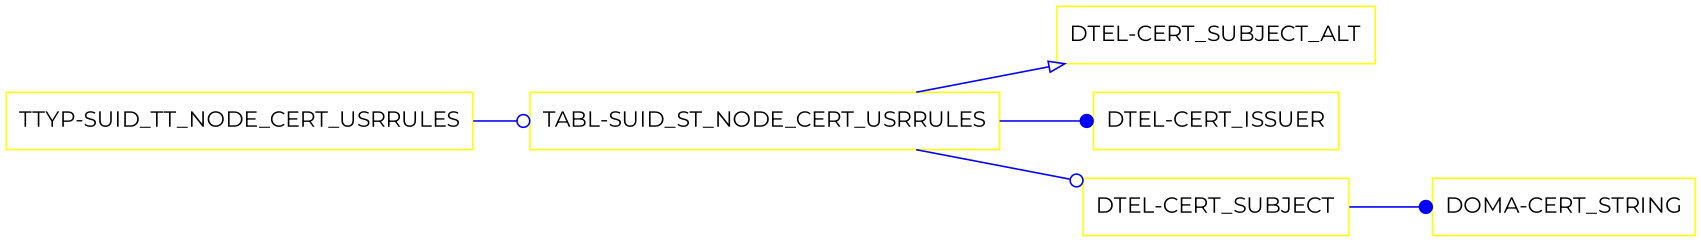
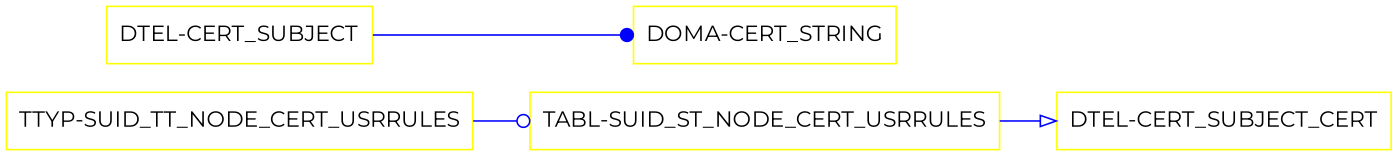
(1216, 35) -> (1224, 121)
(1216, 121) -> none
(993, 164) -> none
